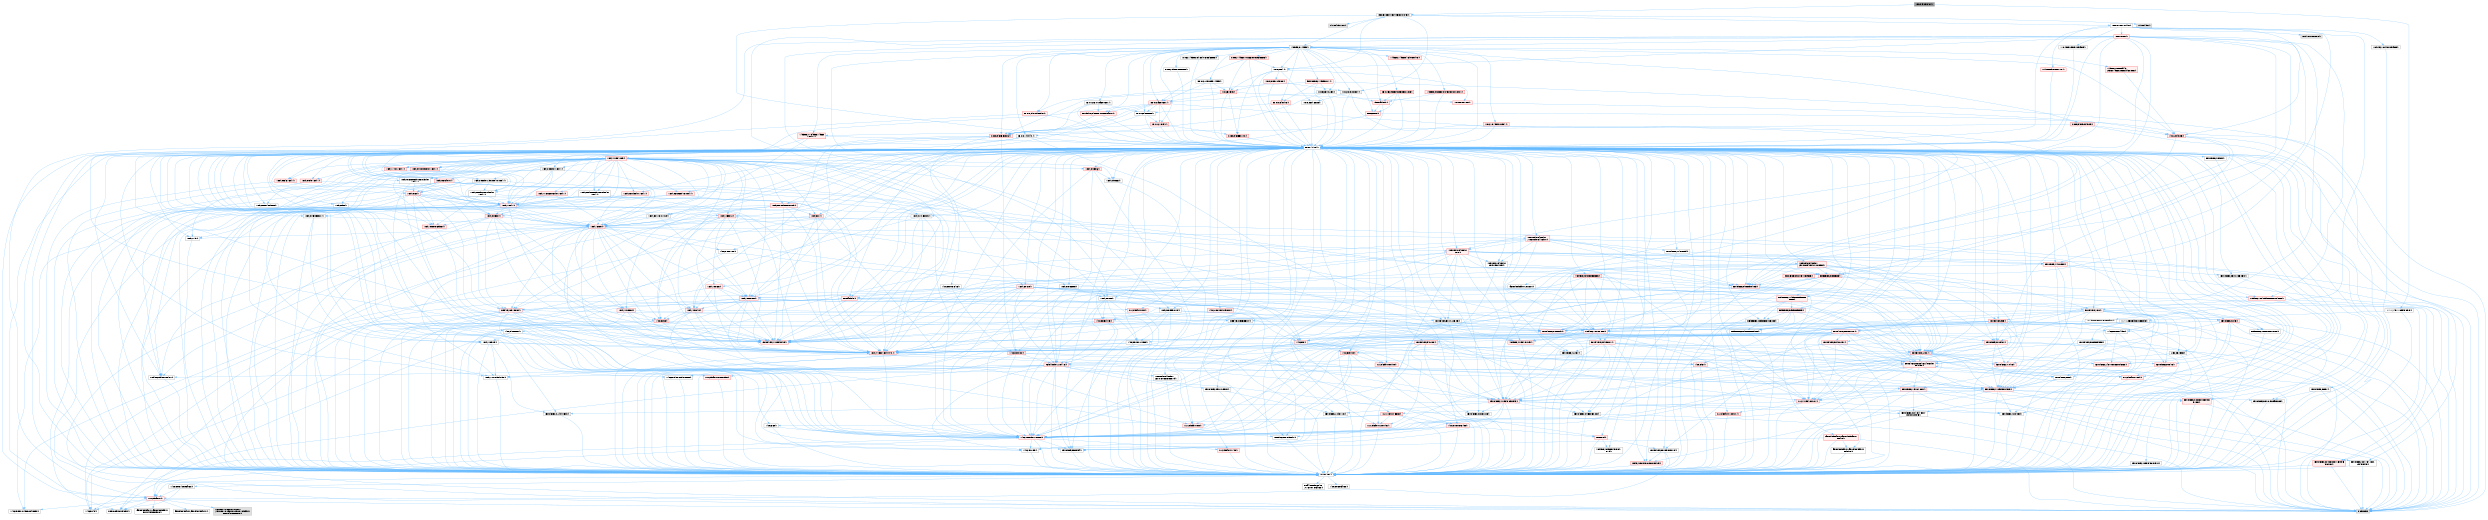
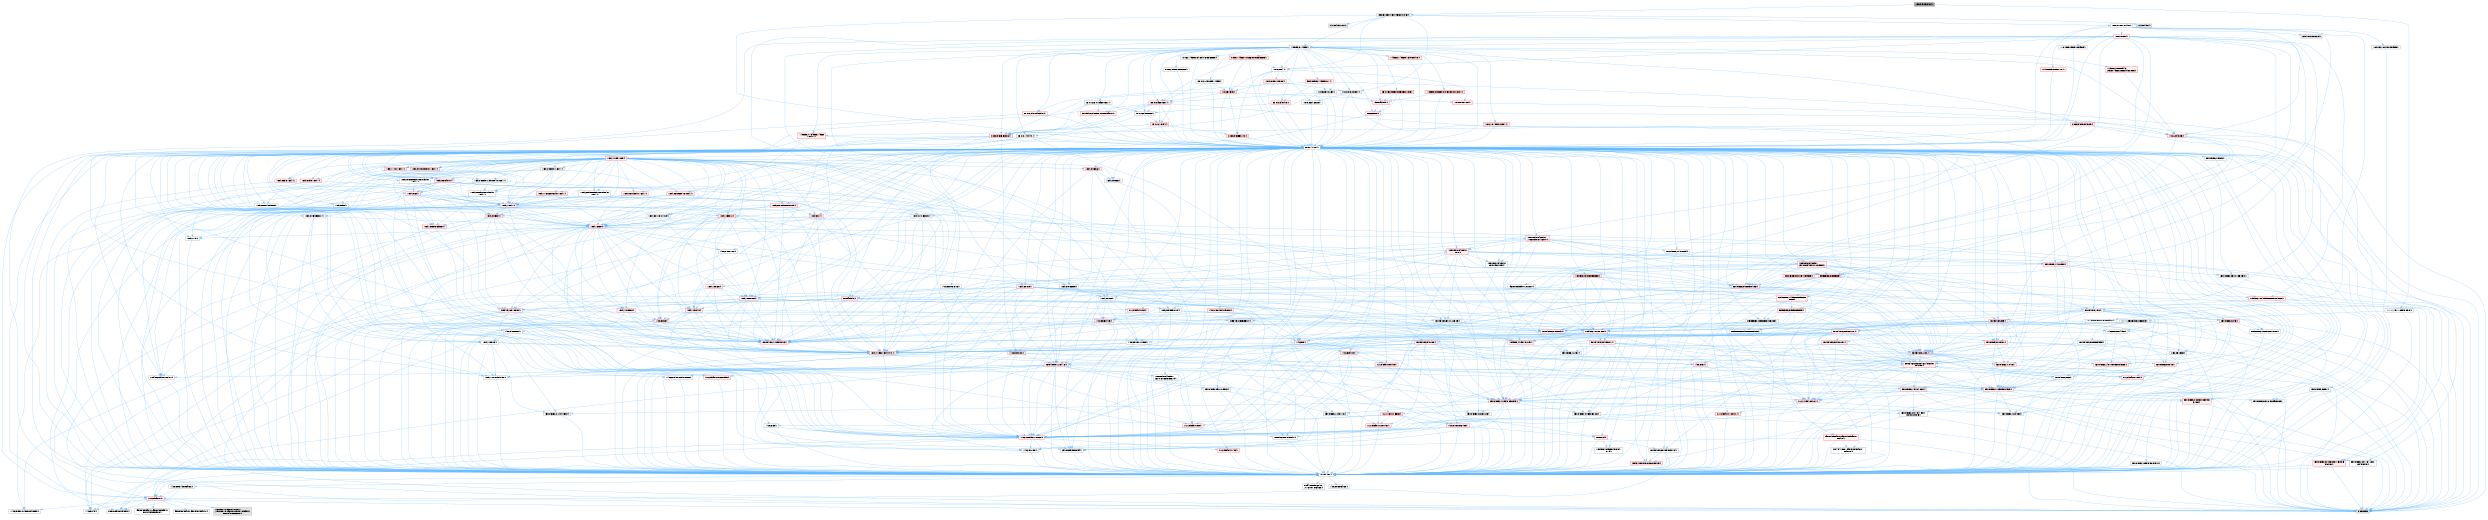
(1848, 450) -> (1848, 450)
